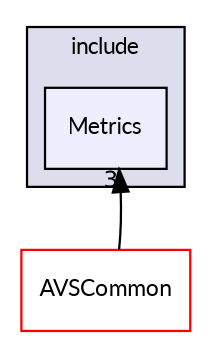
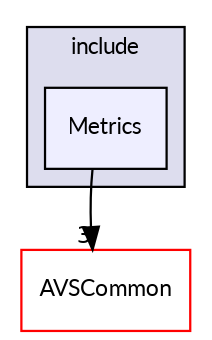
(121, 221) -> (91, 201)
